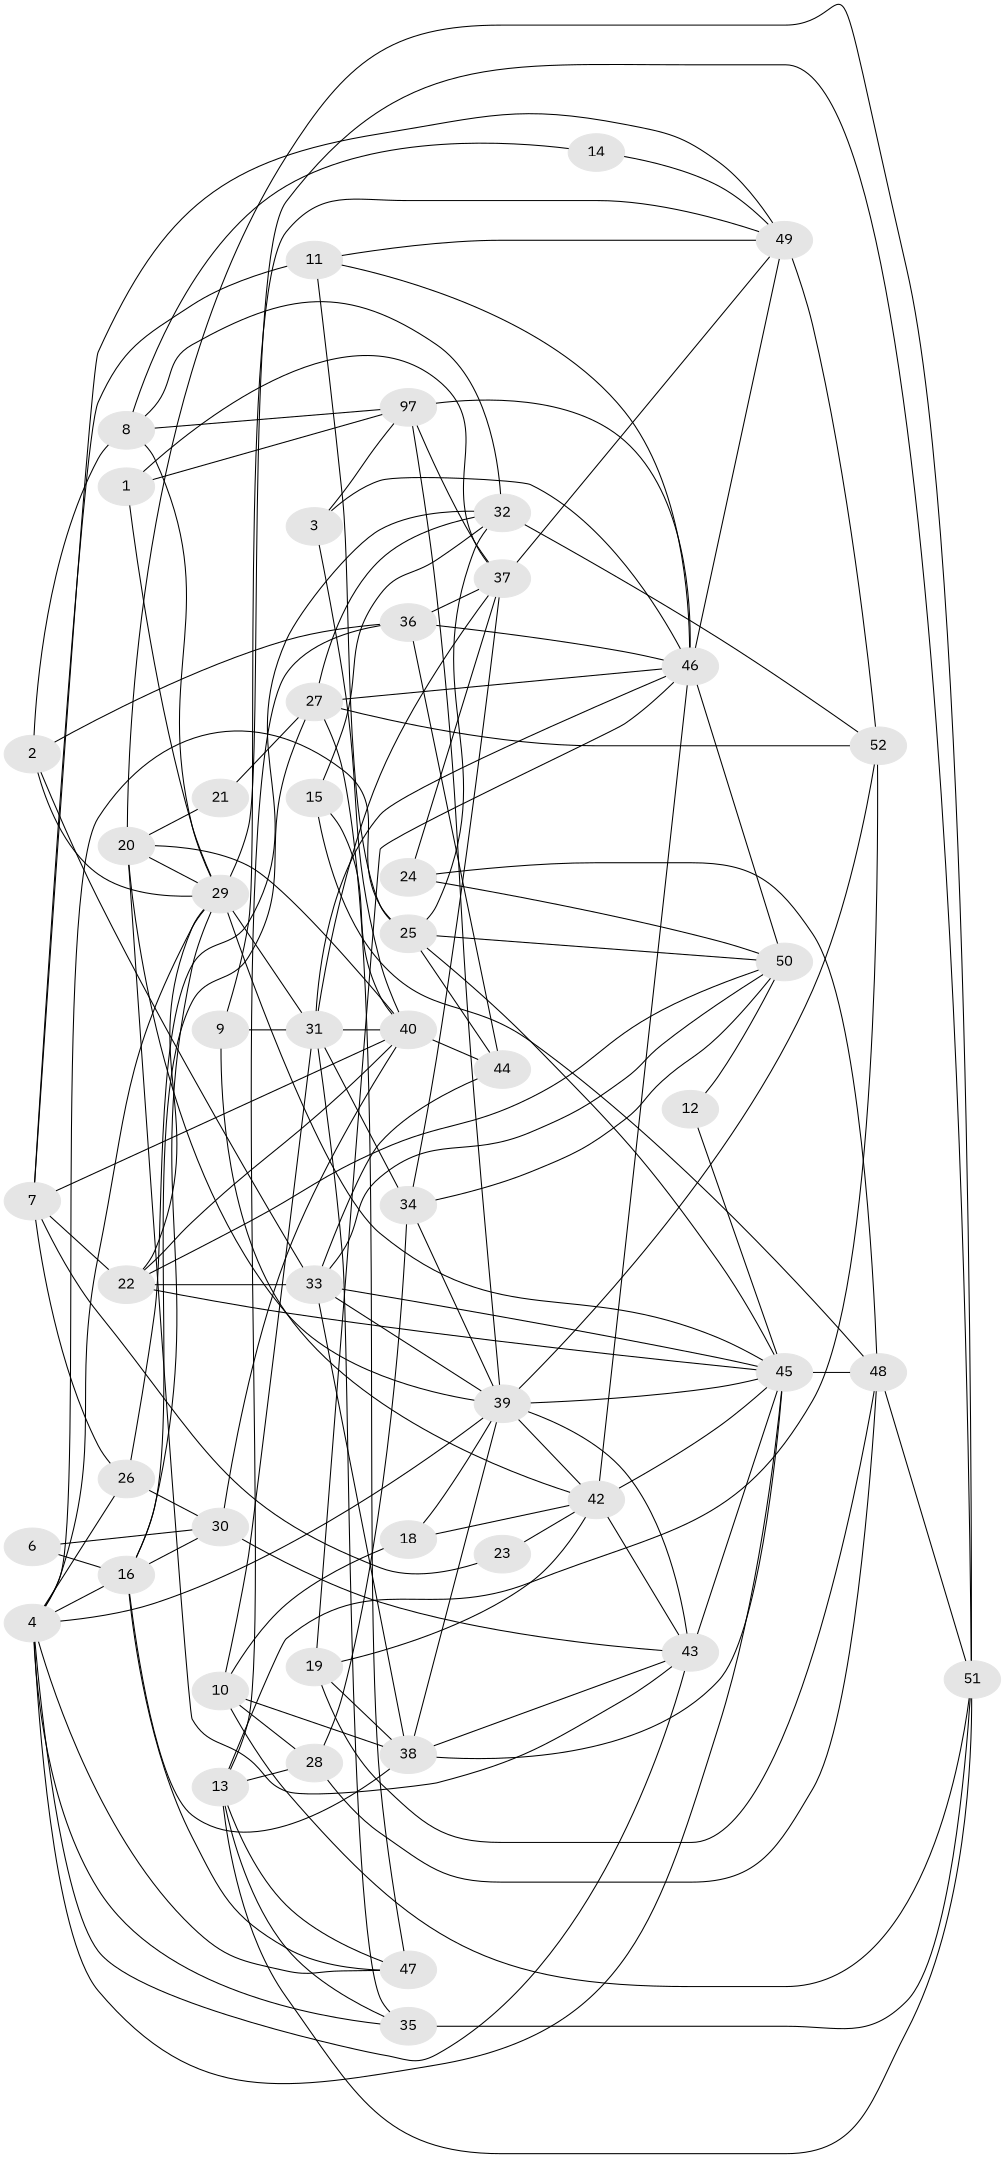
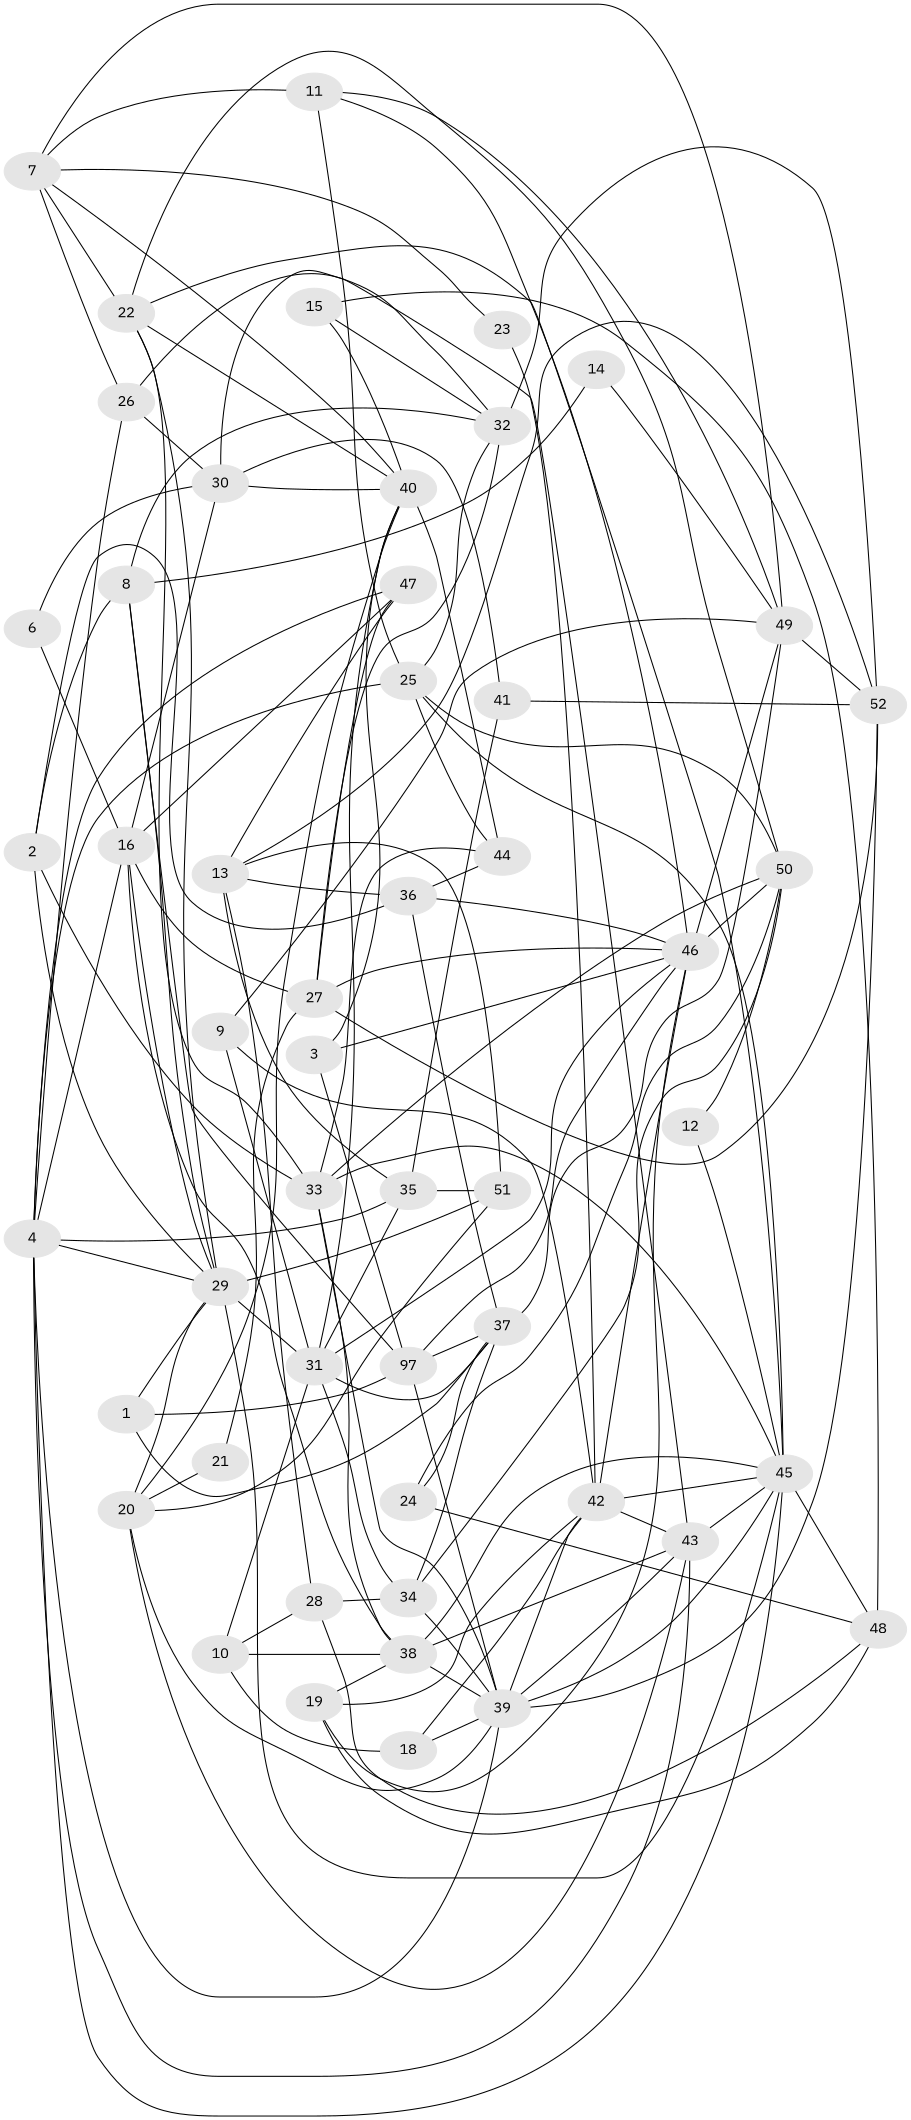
none -> (502, 701)
(925, 1526) -> none
(638, 1985) -> none
